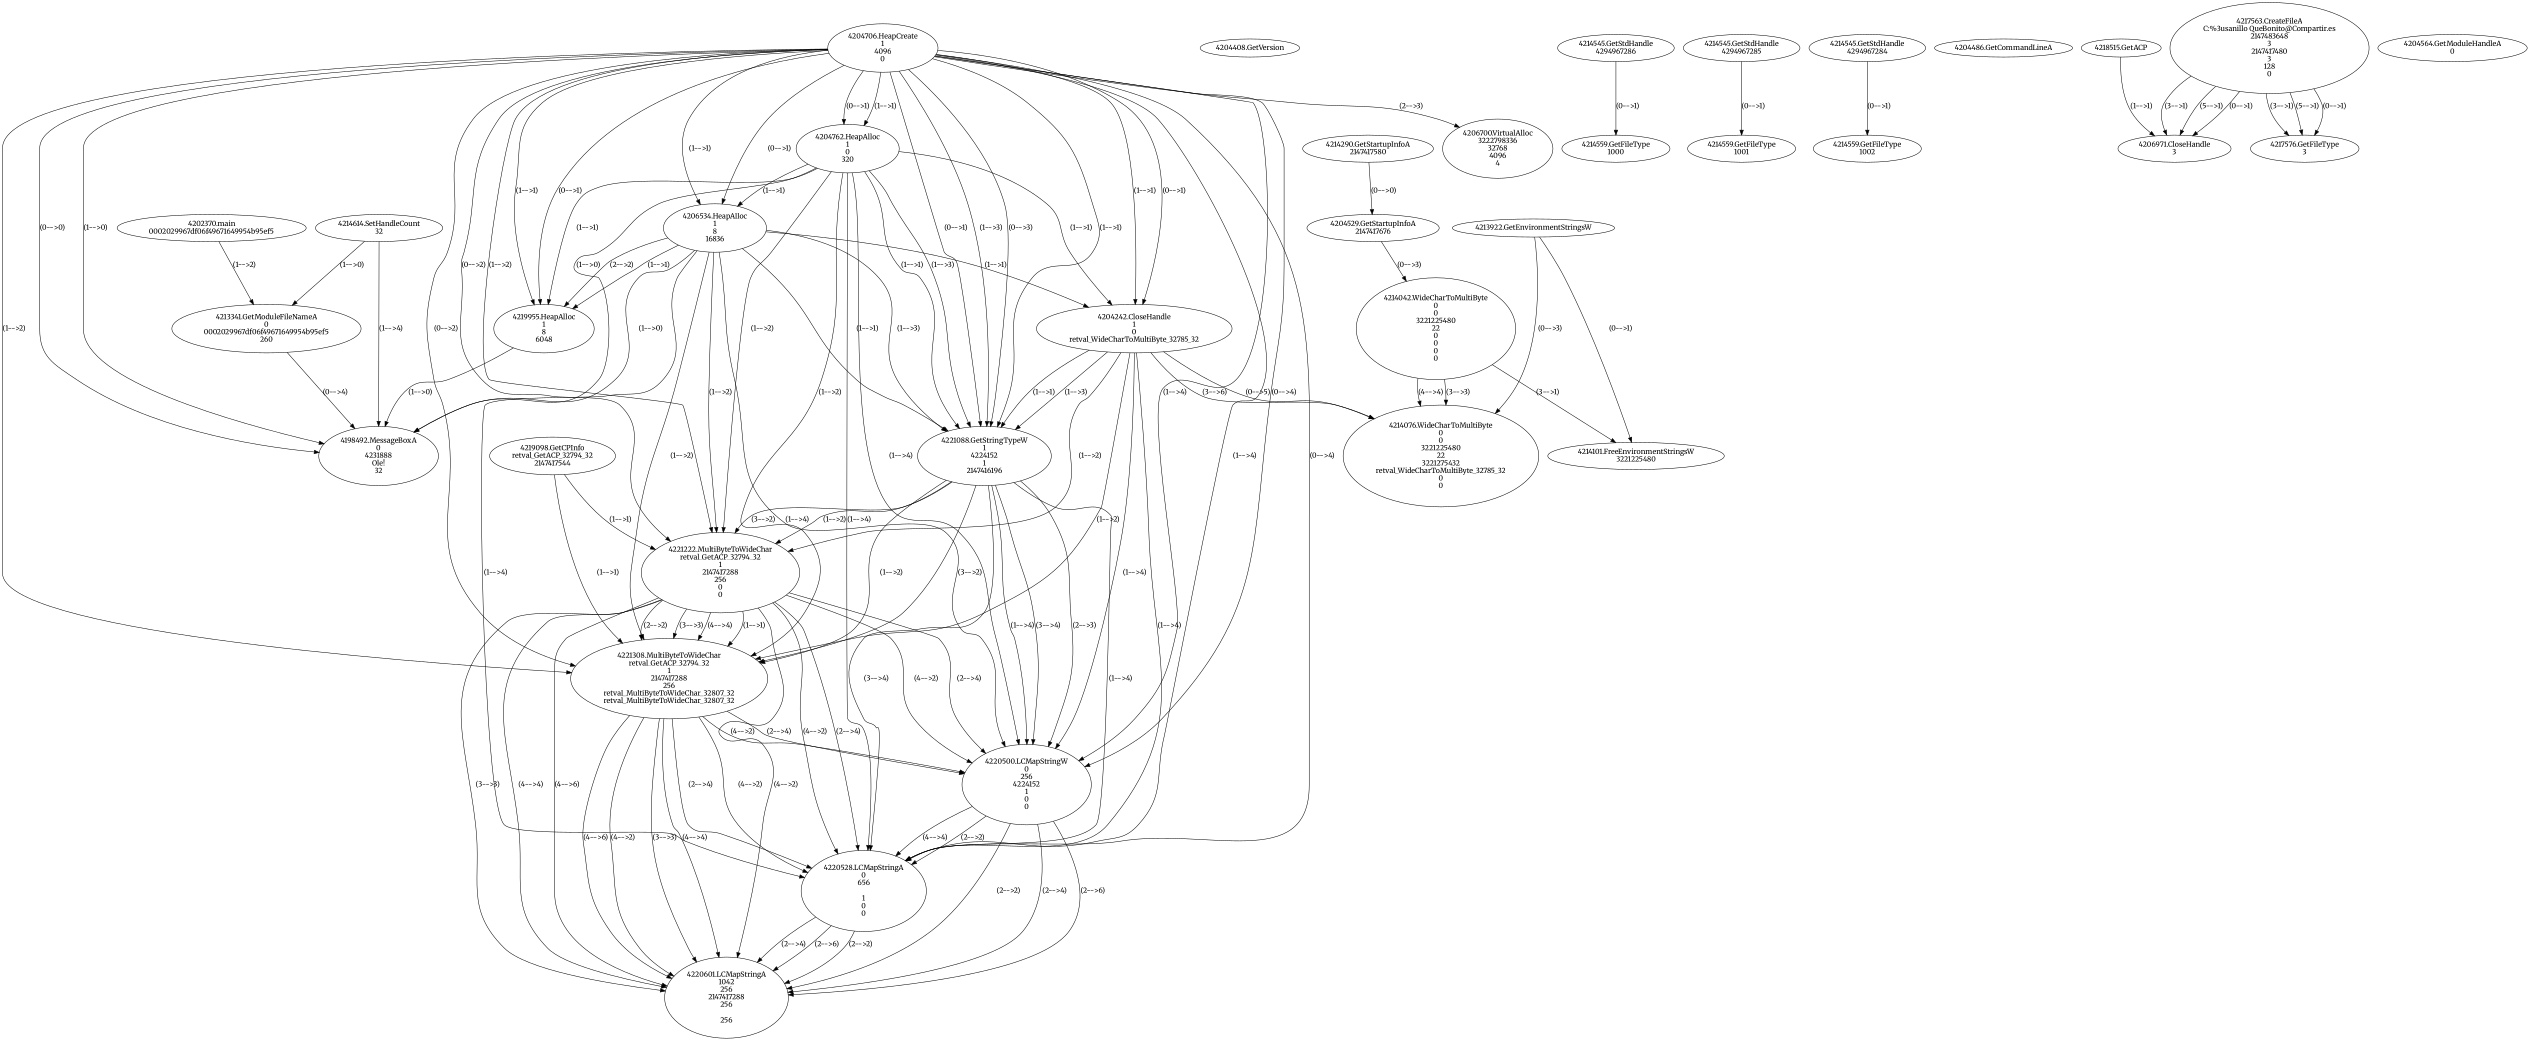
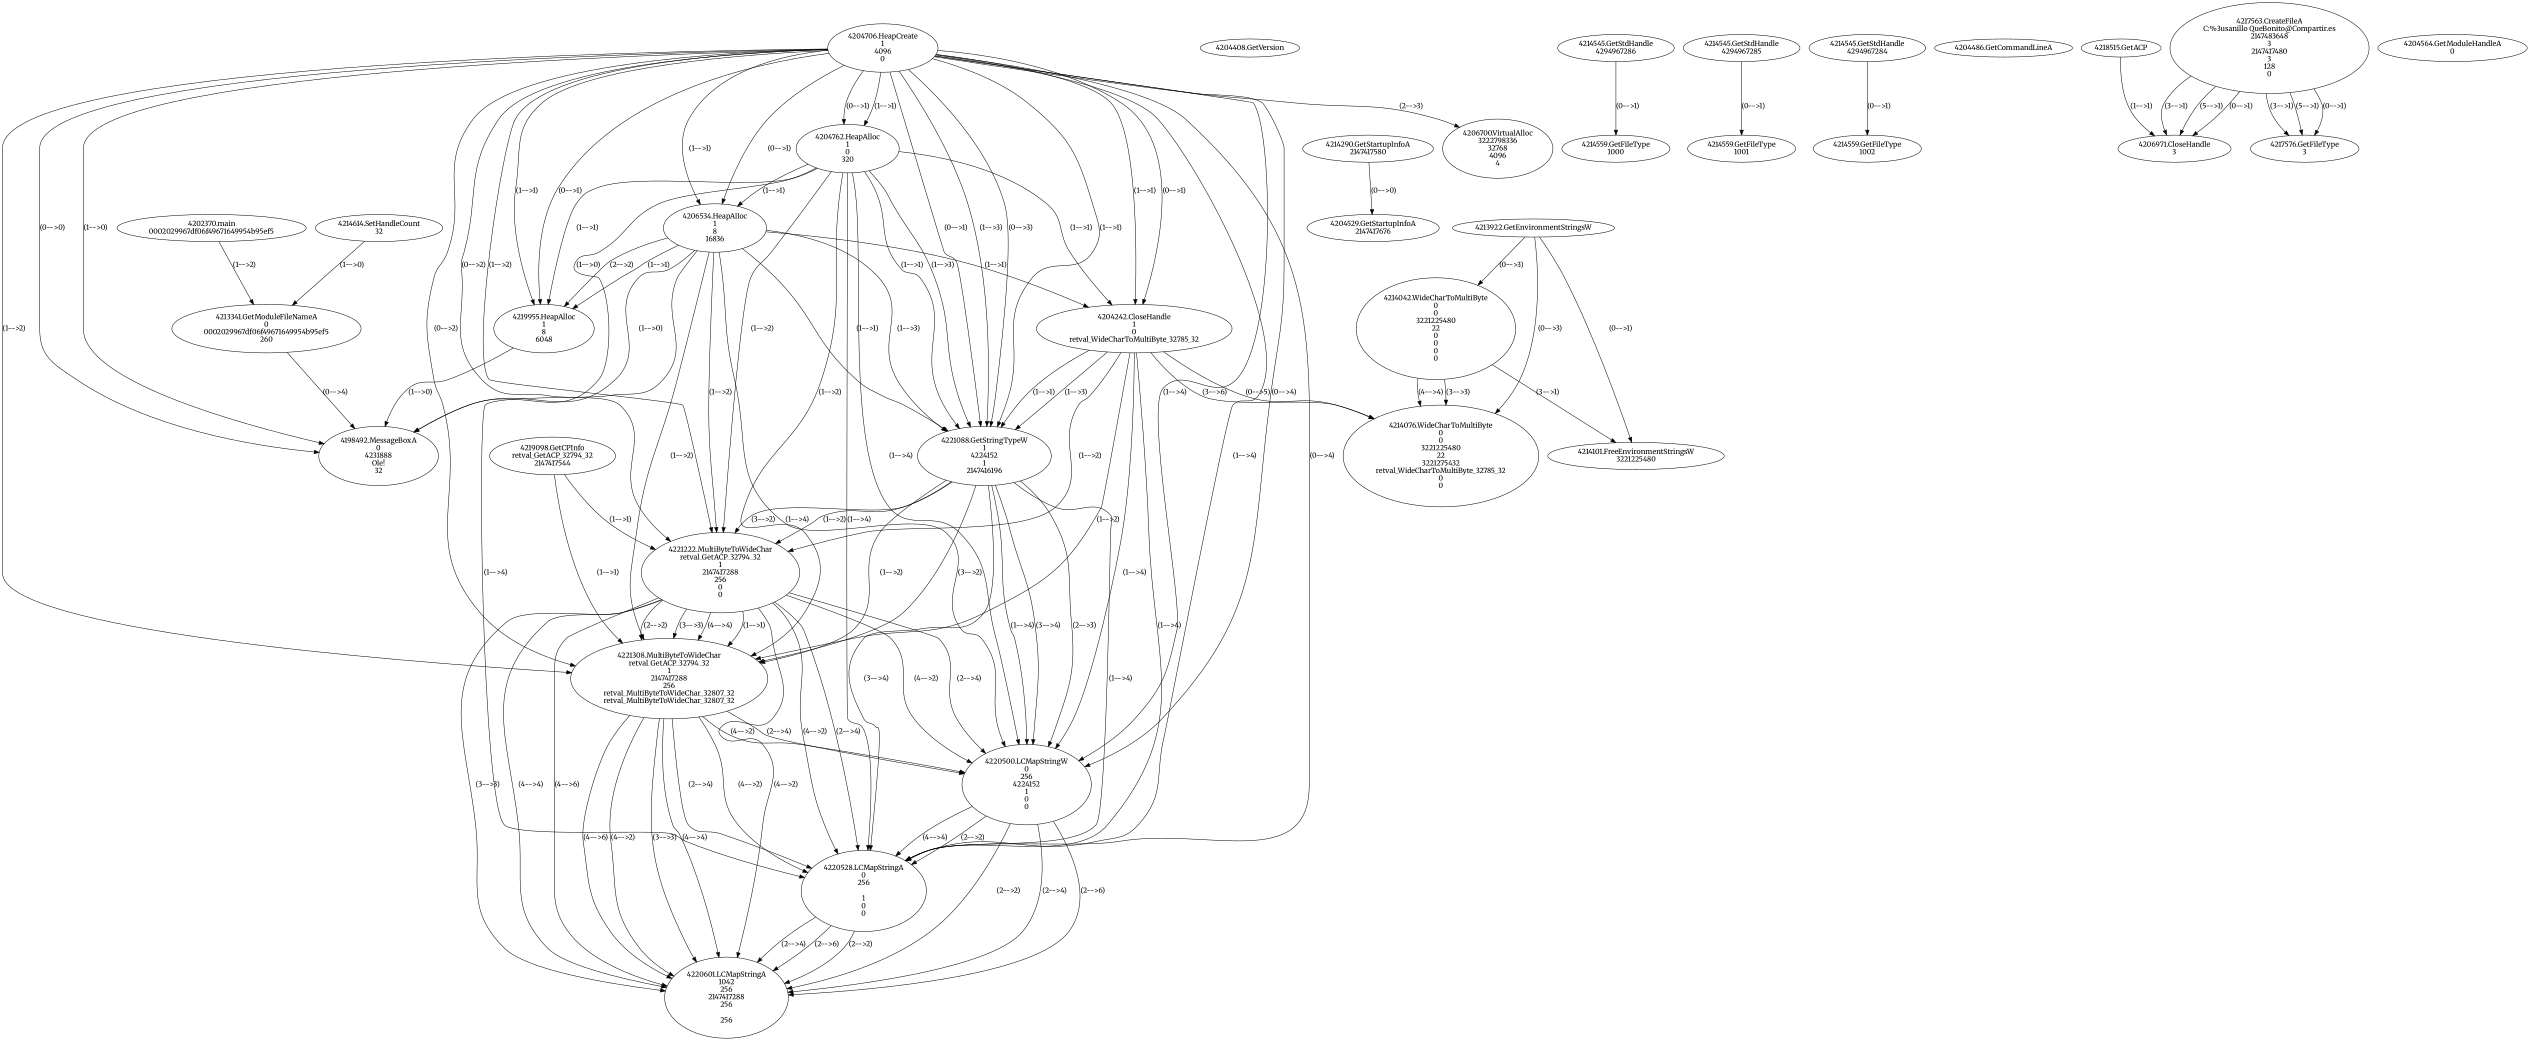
(1392, 259) -> (1503, 259)
(379, 331) -> none
(864, 891) -> (864, 891)
